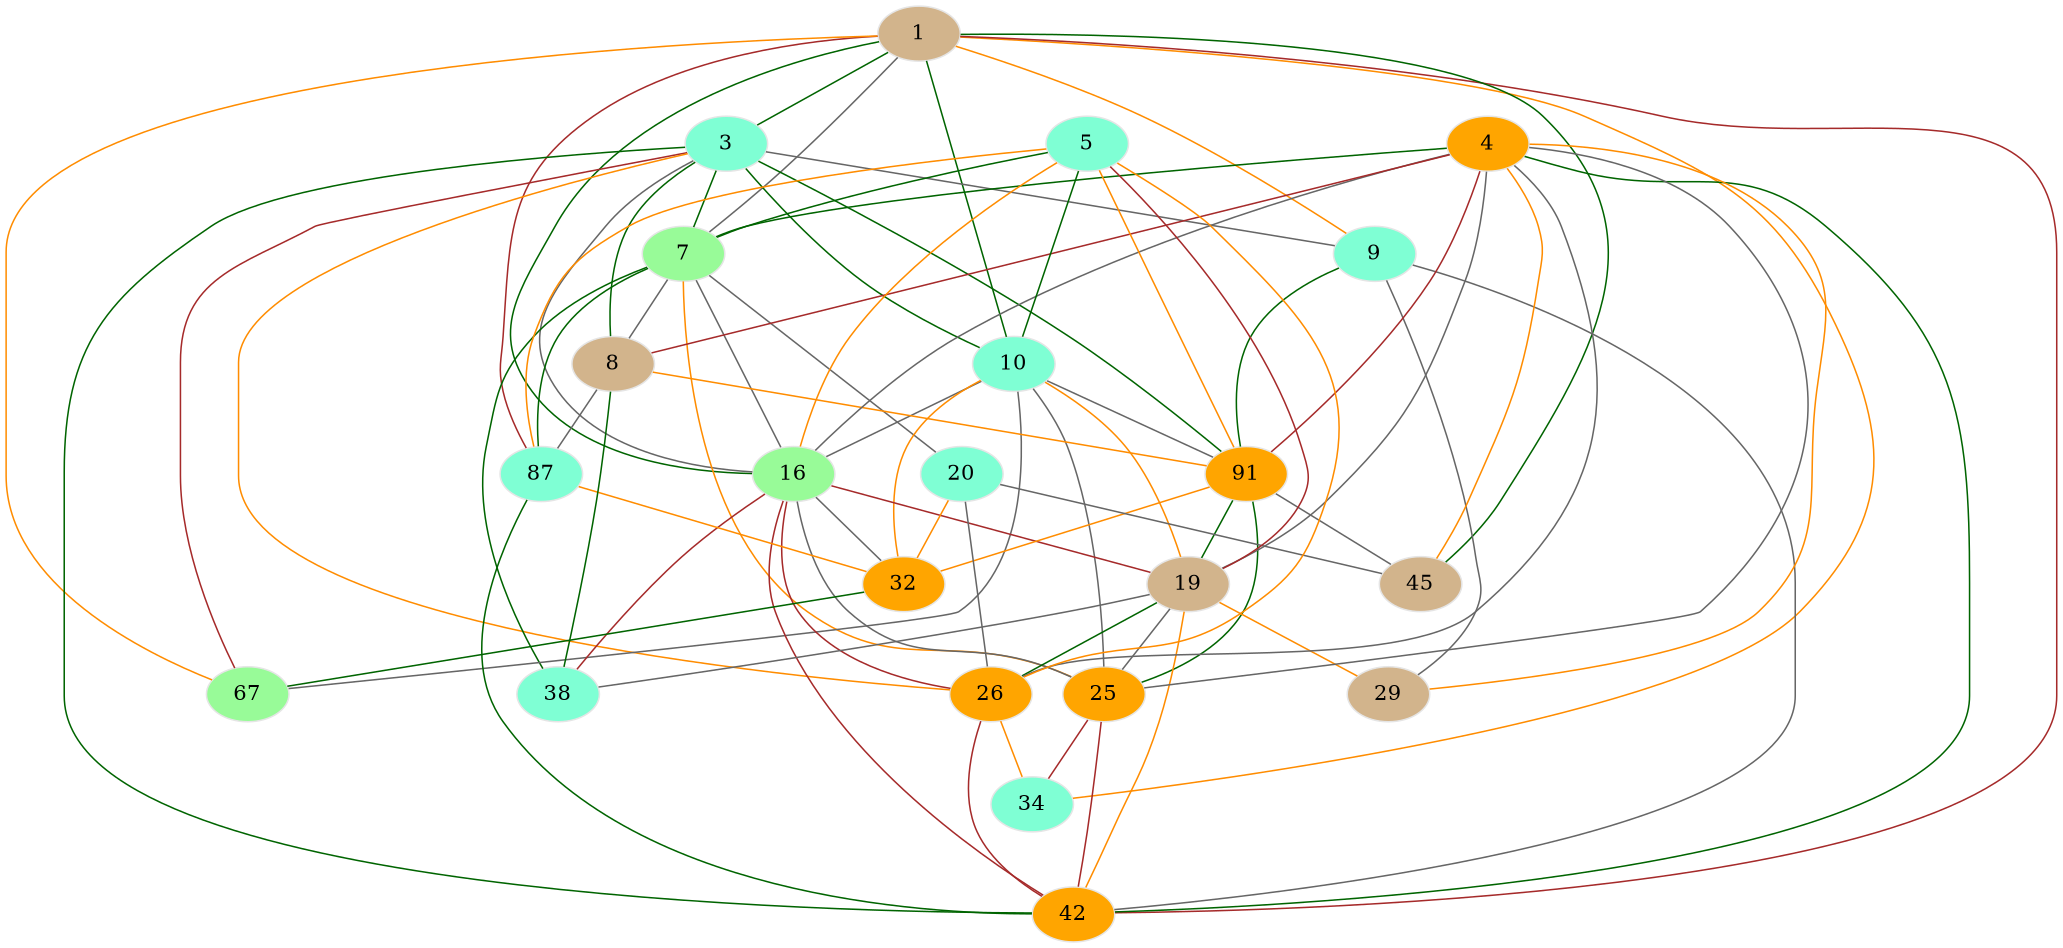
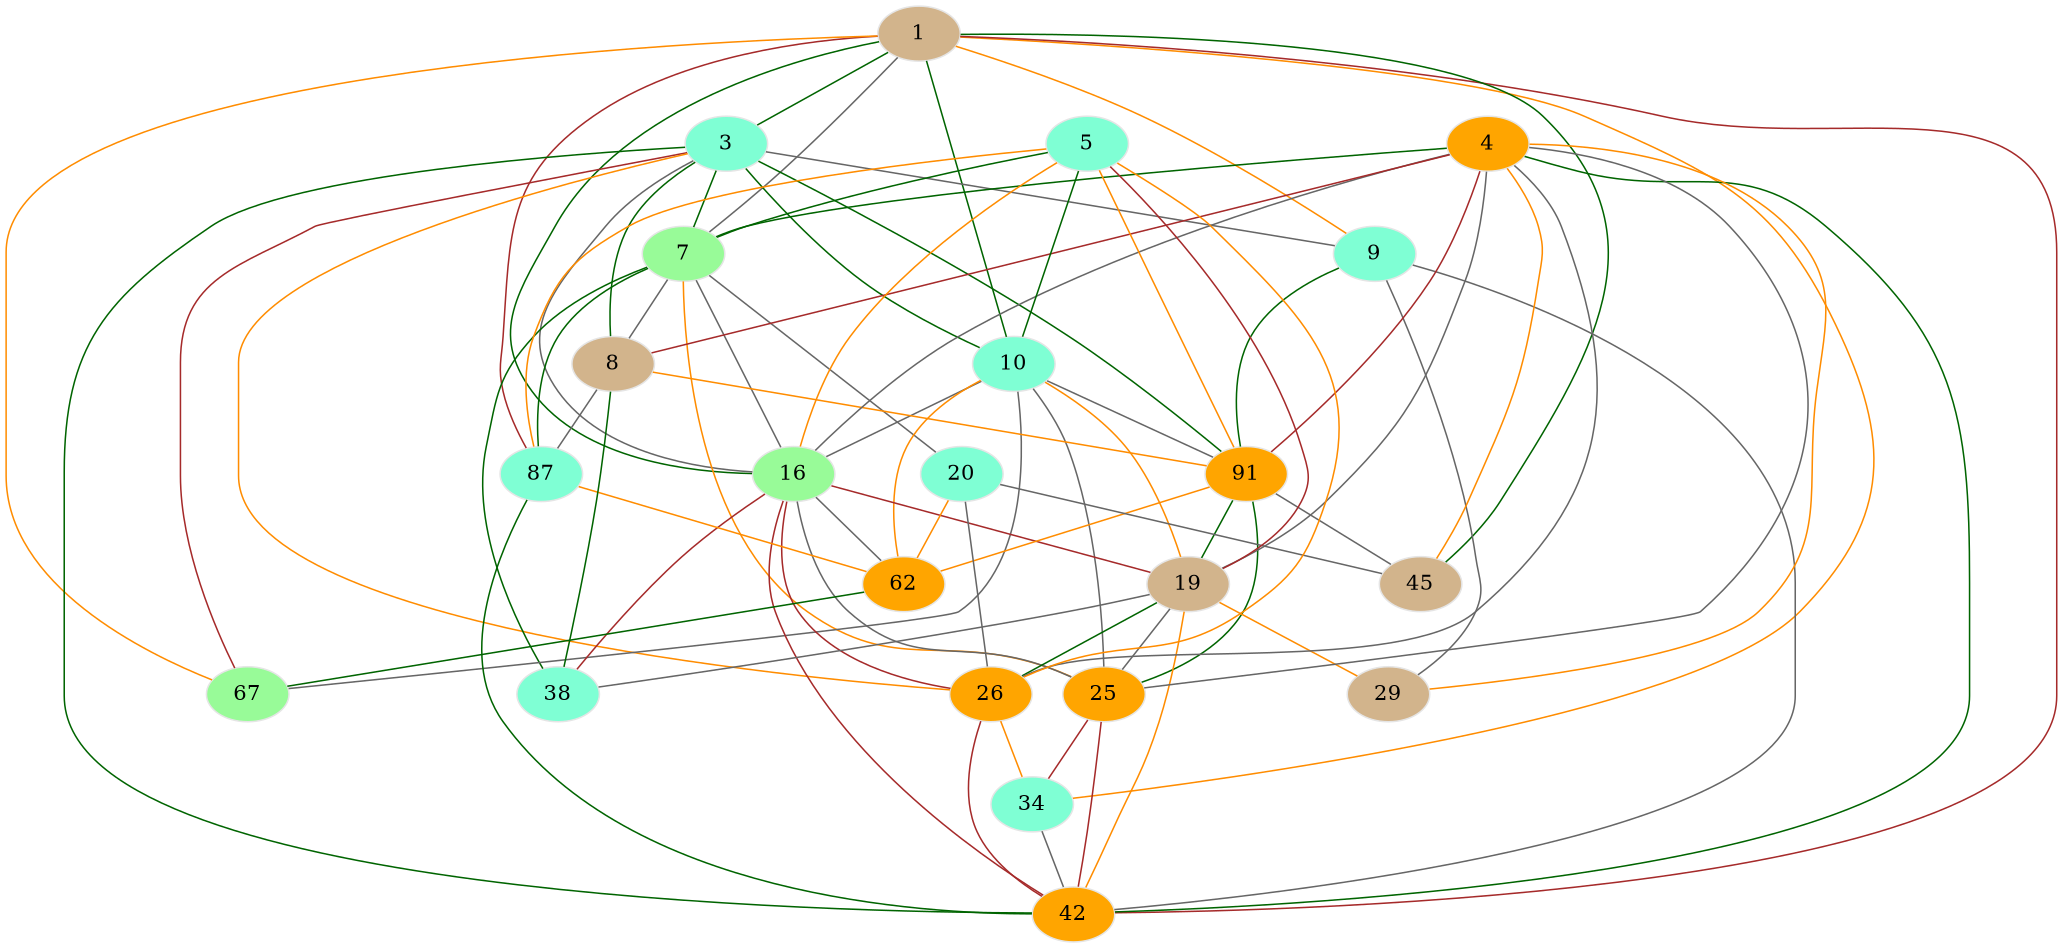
(904, 584) -> (904, 584)
none -> (1053, 859)
